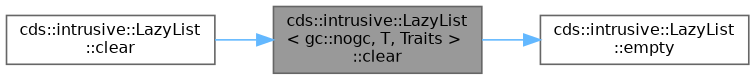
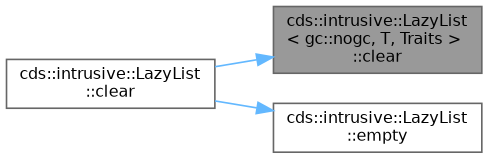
(503, 40) -> (236, 104)
